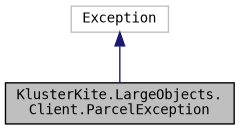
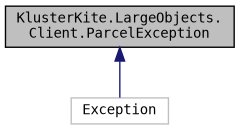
(120, 65) -> (120, 79)
